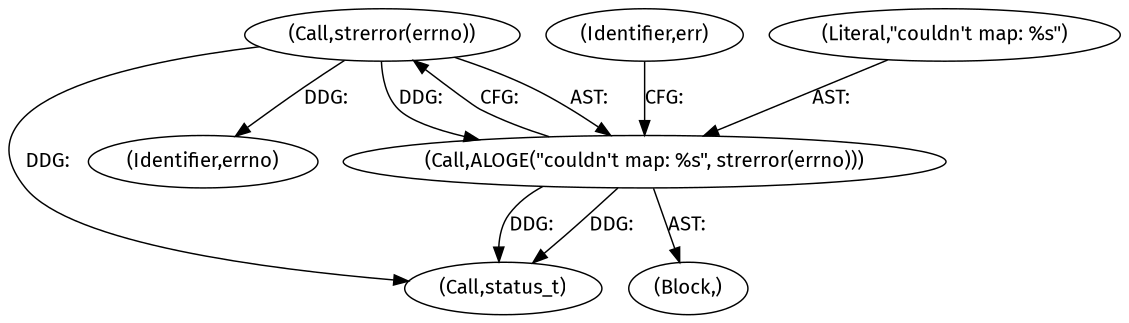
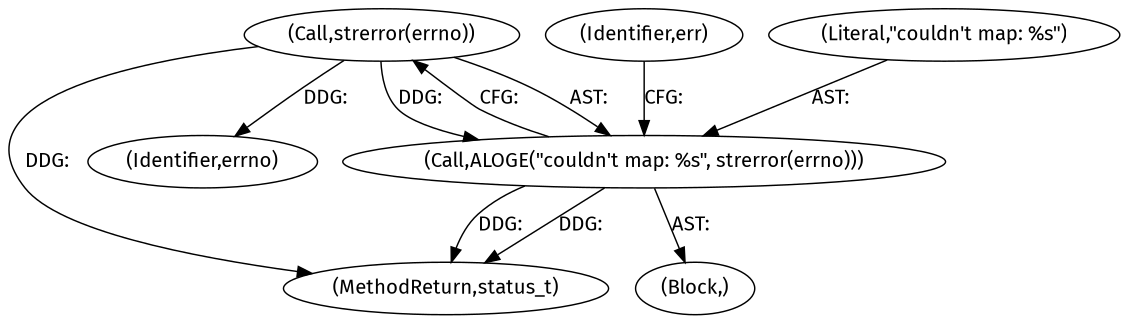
(503, 288) -> (446, 288)
